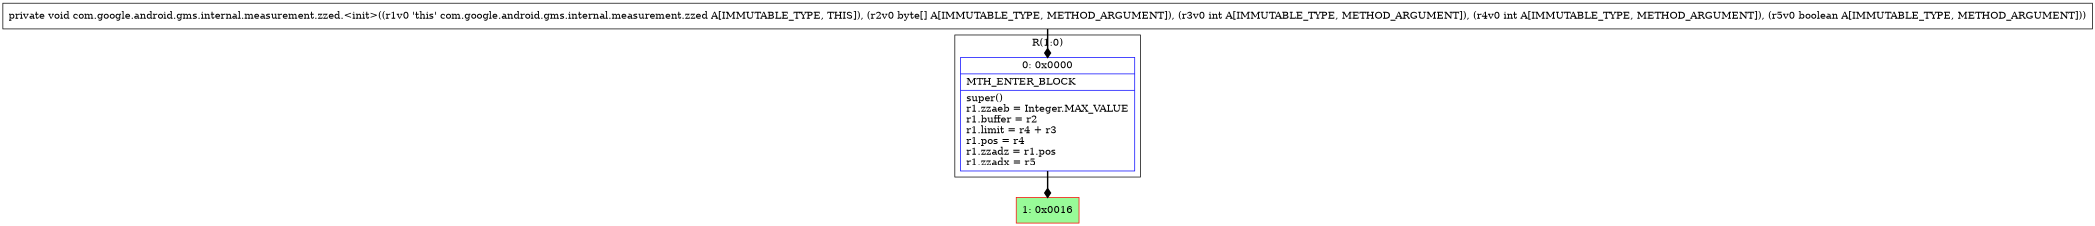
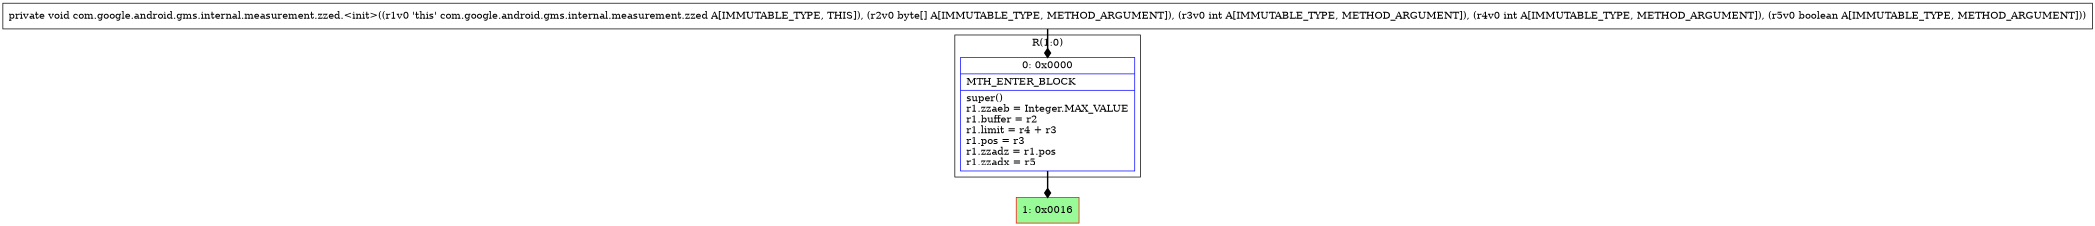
(996, 141) -> (996, 141)
